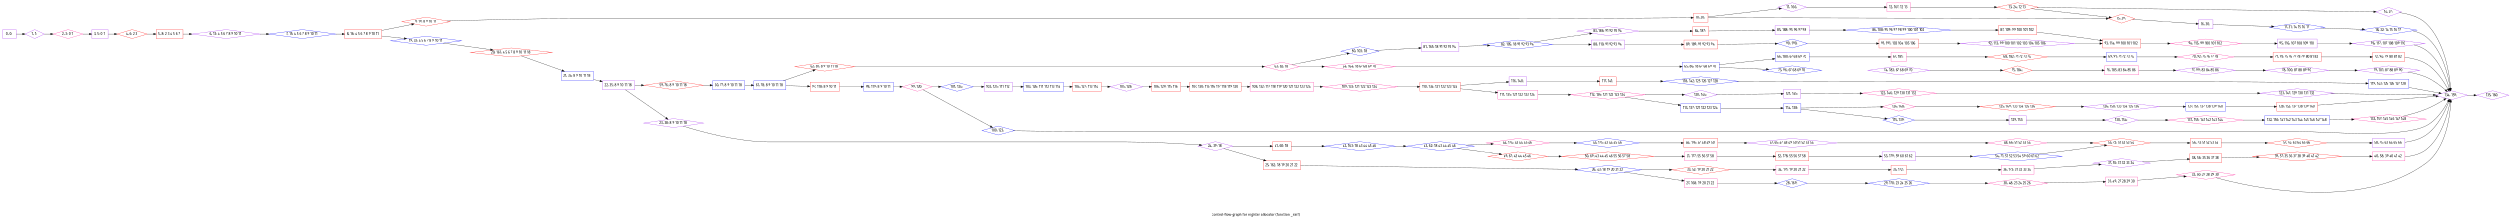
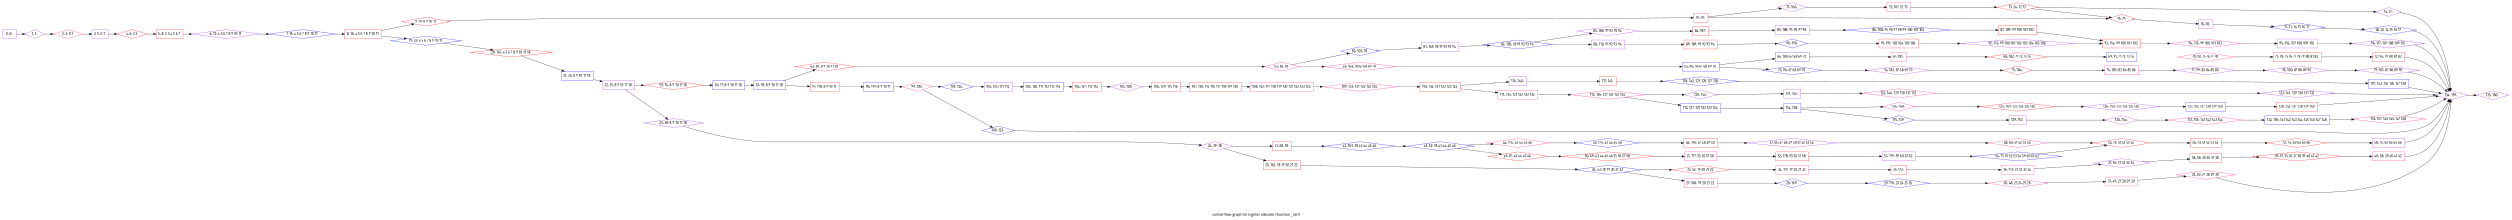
(2122, 19) -> (2122, 19)
(2156, 57) -> none
none -> (1844, 70)
